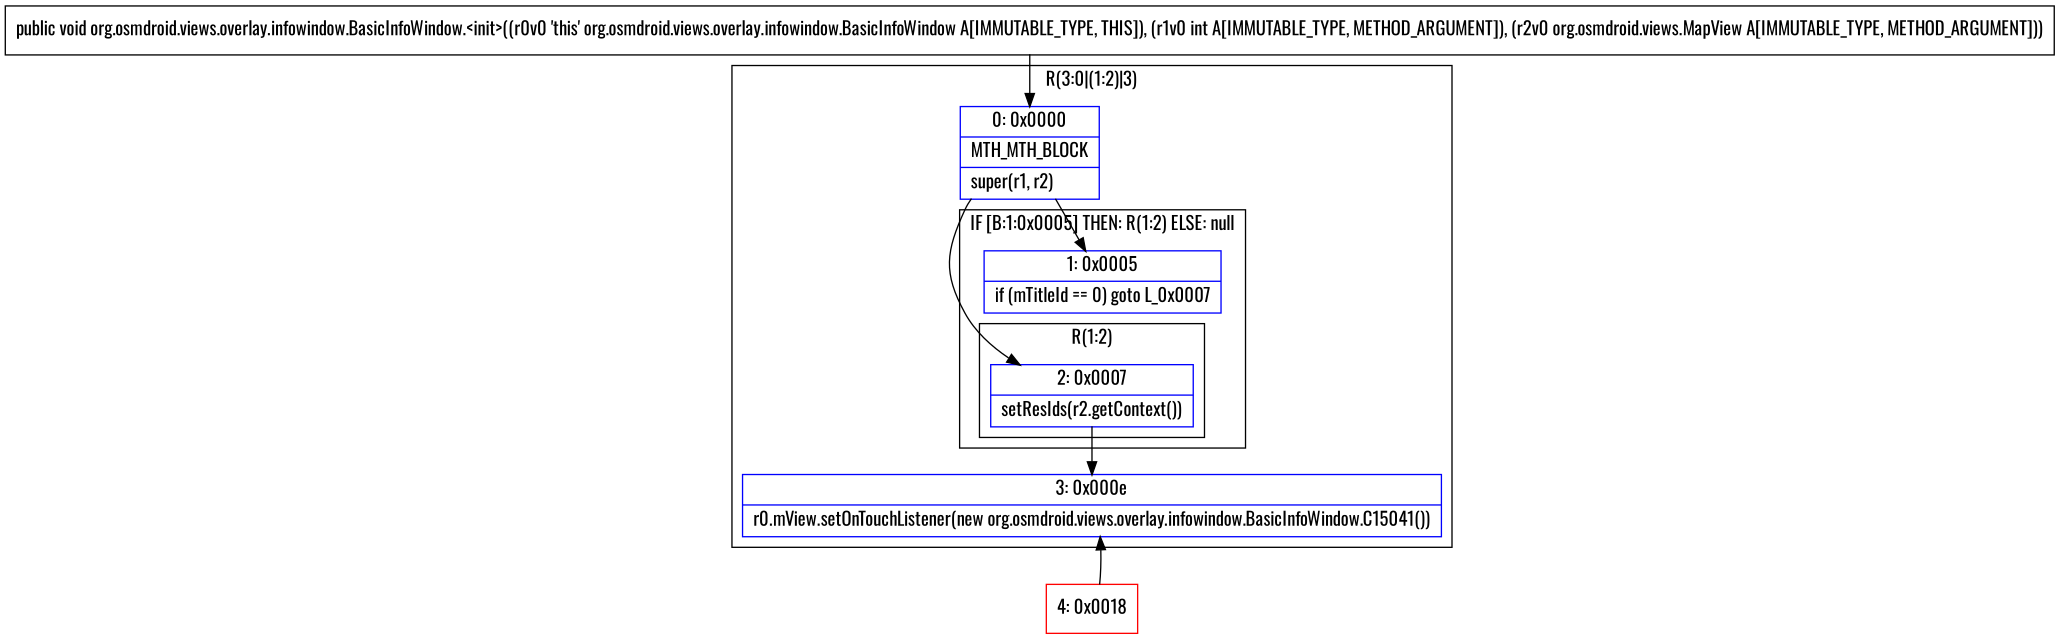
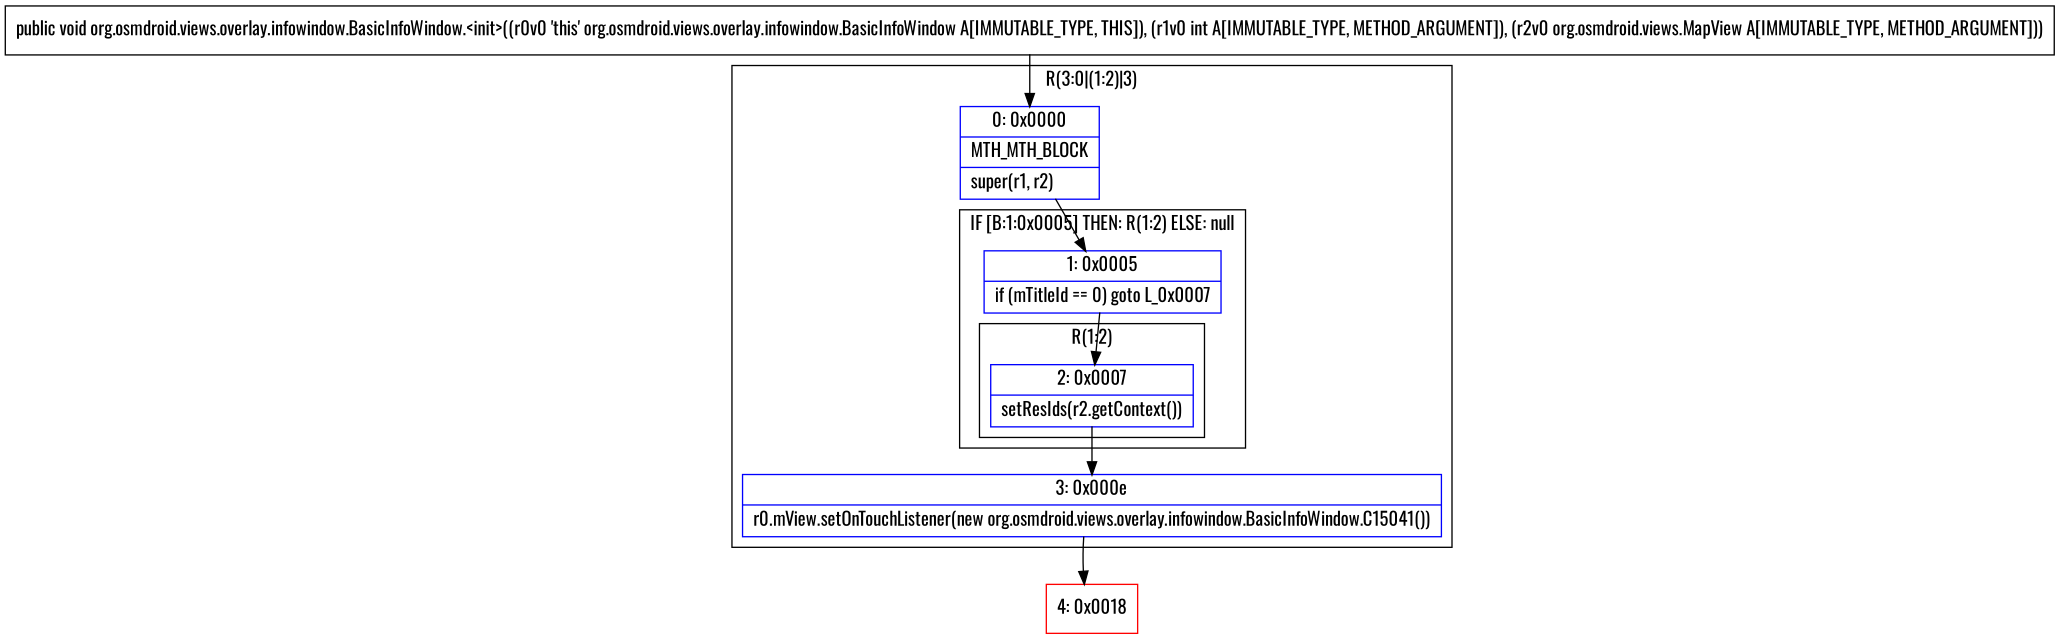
(951, 277) -> (1098, 332)
(1101, 567) -> (1083, 556)
